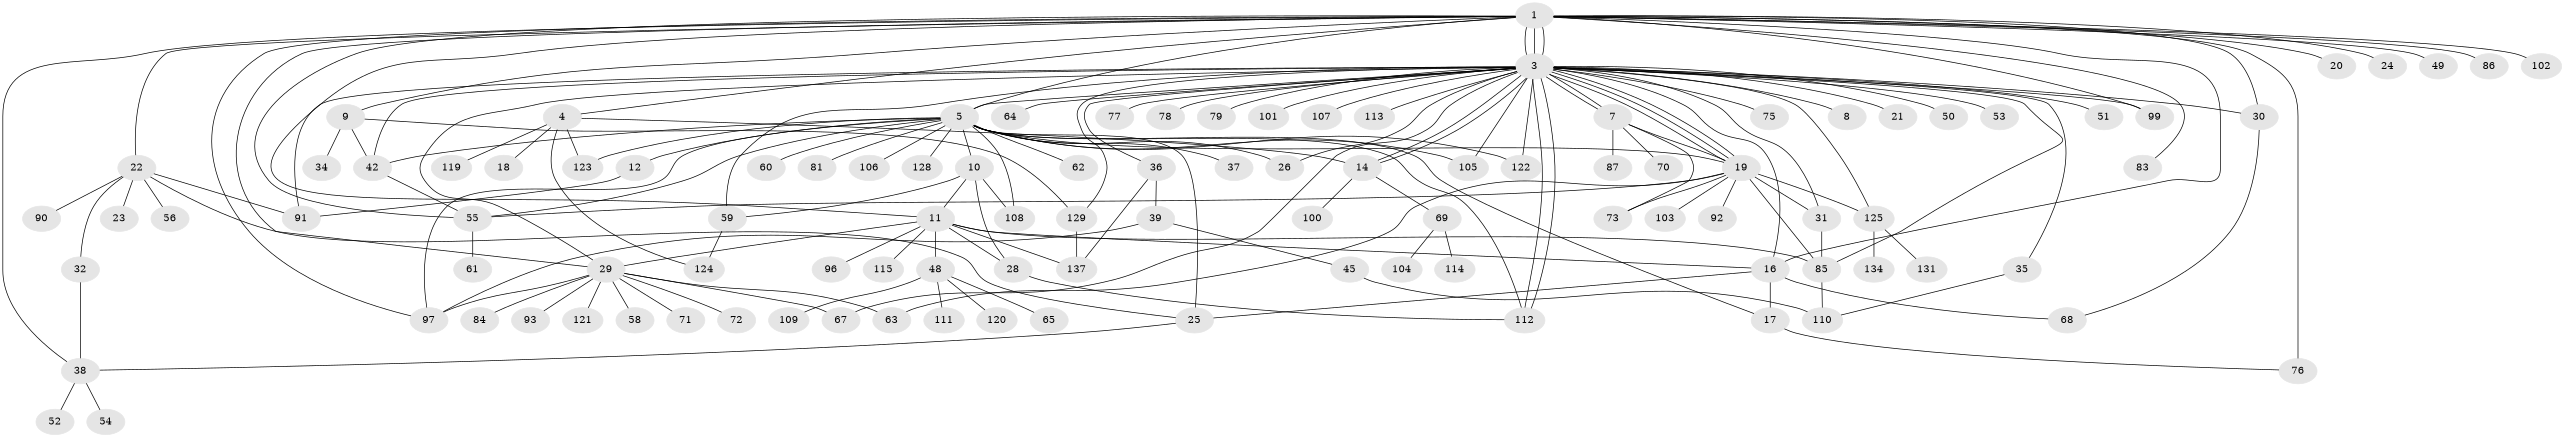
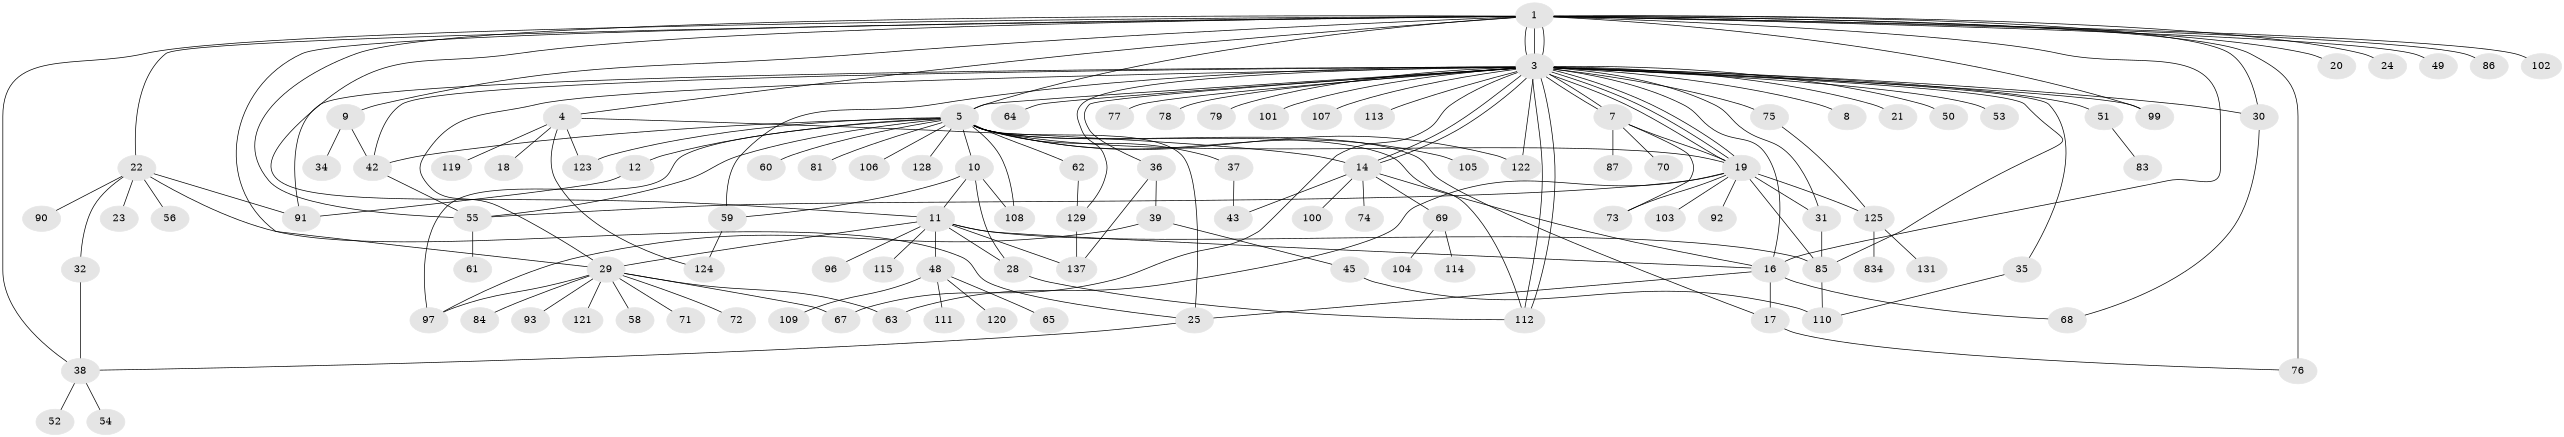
(1903, 45) -> (2123, 143)
(283, 50) -> none
(1792, 103) -> (1826, 164)
(1501, 117) -> none
(600, 131) -> (1078, 193)
(1285, 168) -> none
none -> (1233, 219)
none -> (1365, 219)
none -> (1564, 226)
(1874, 270) -> (1874, 270)
